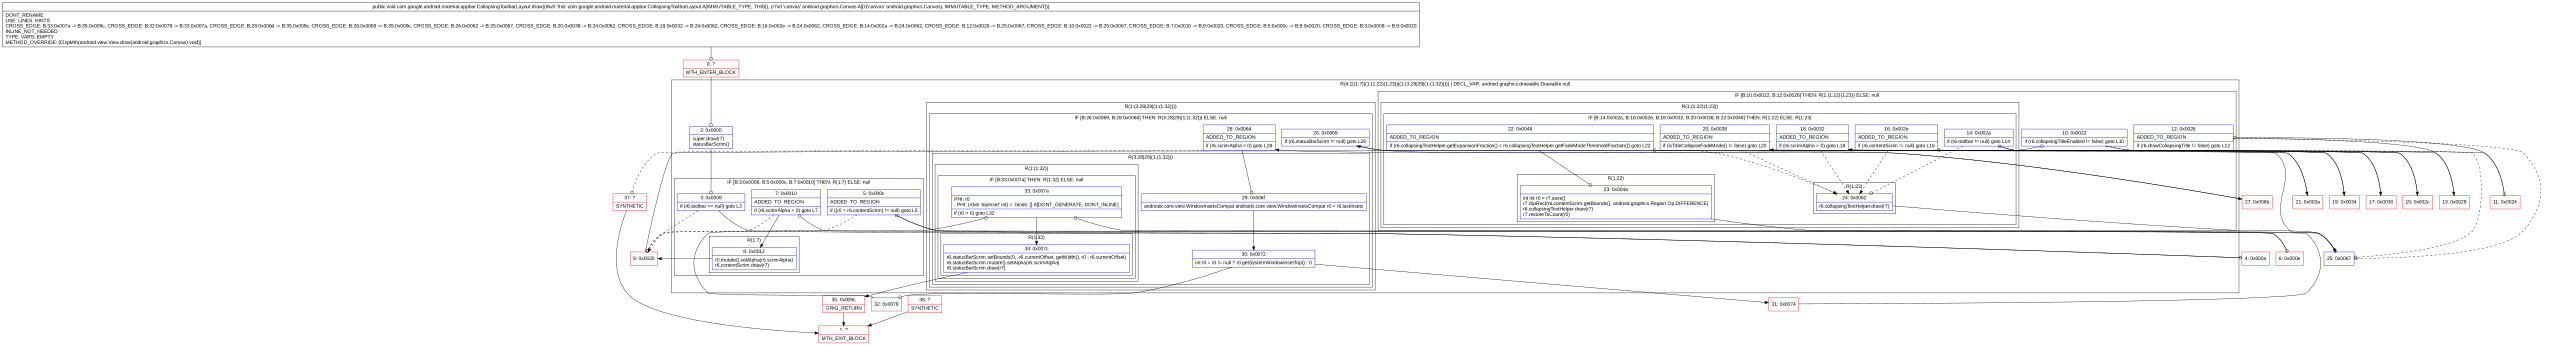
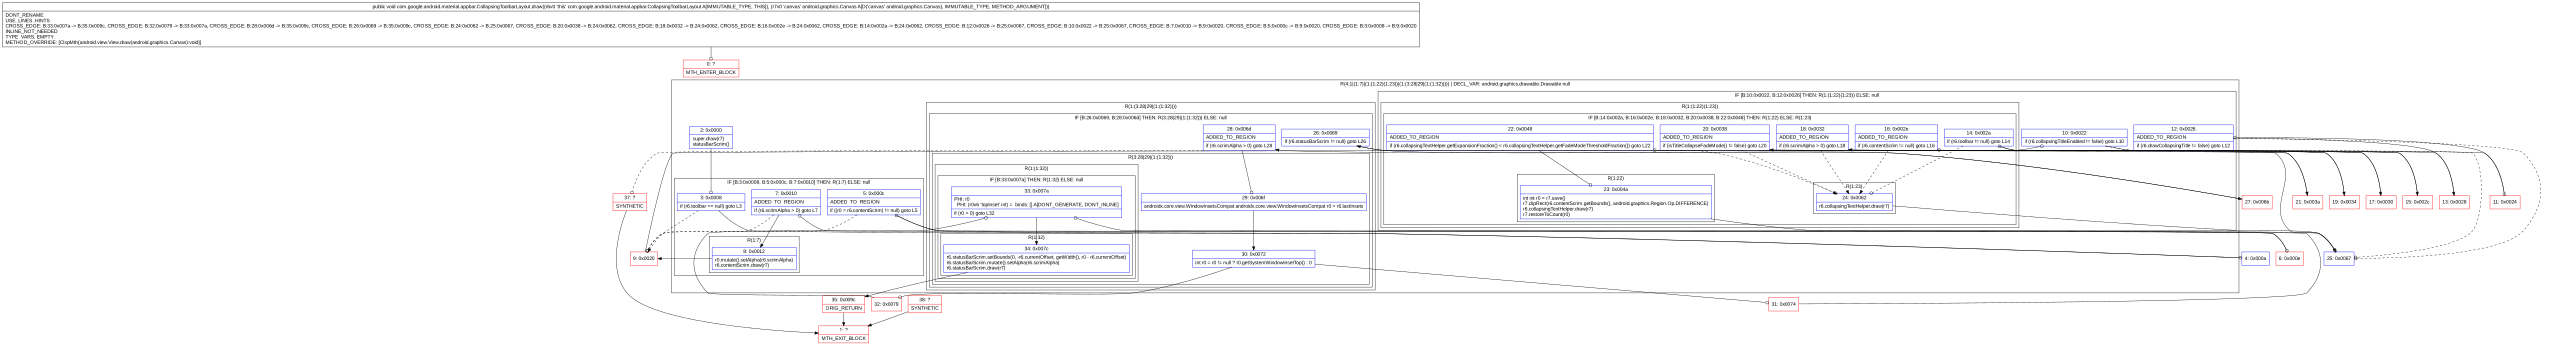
(711, 100) -> none
(2256, 259) -> (2256, 259)
(1540, 283) -> (1540, 283)
